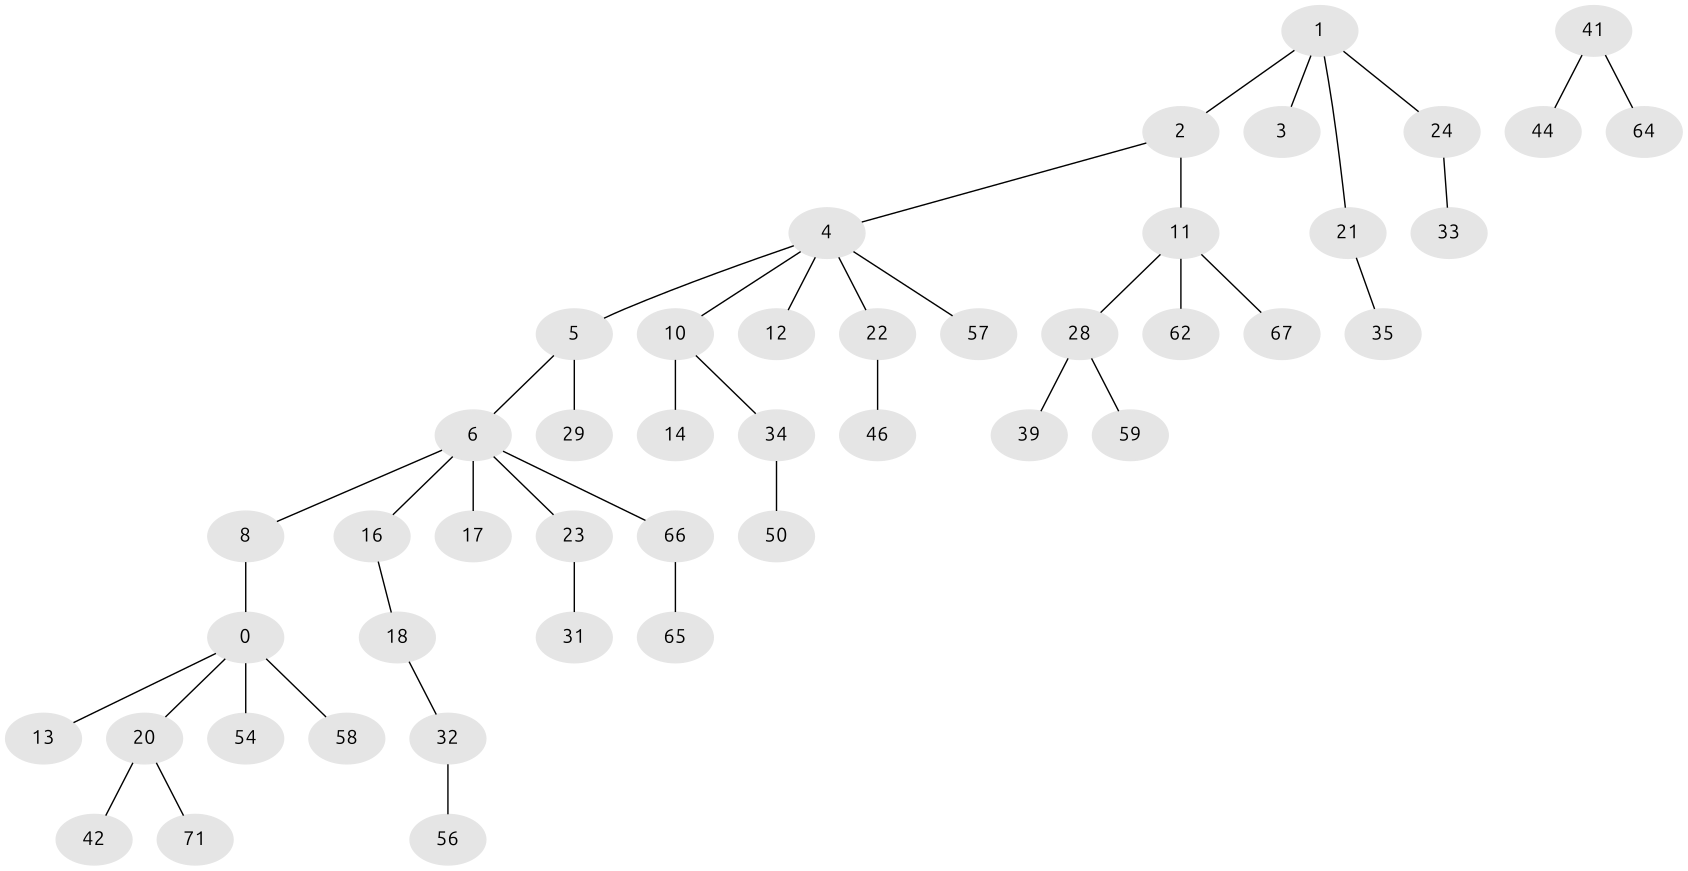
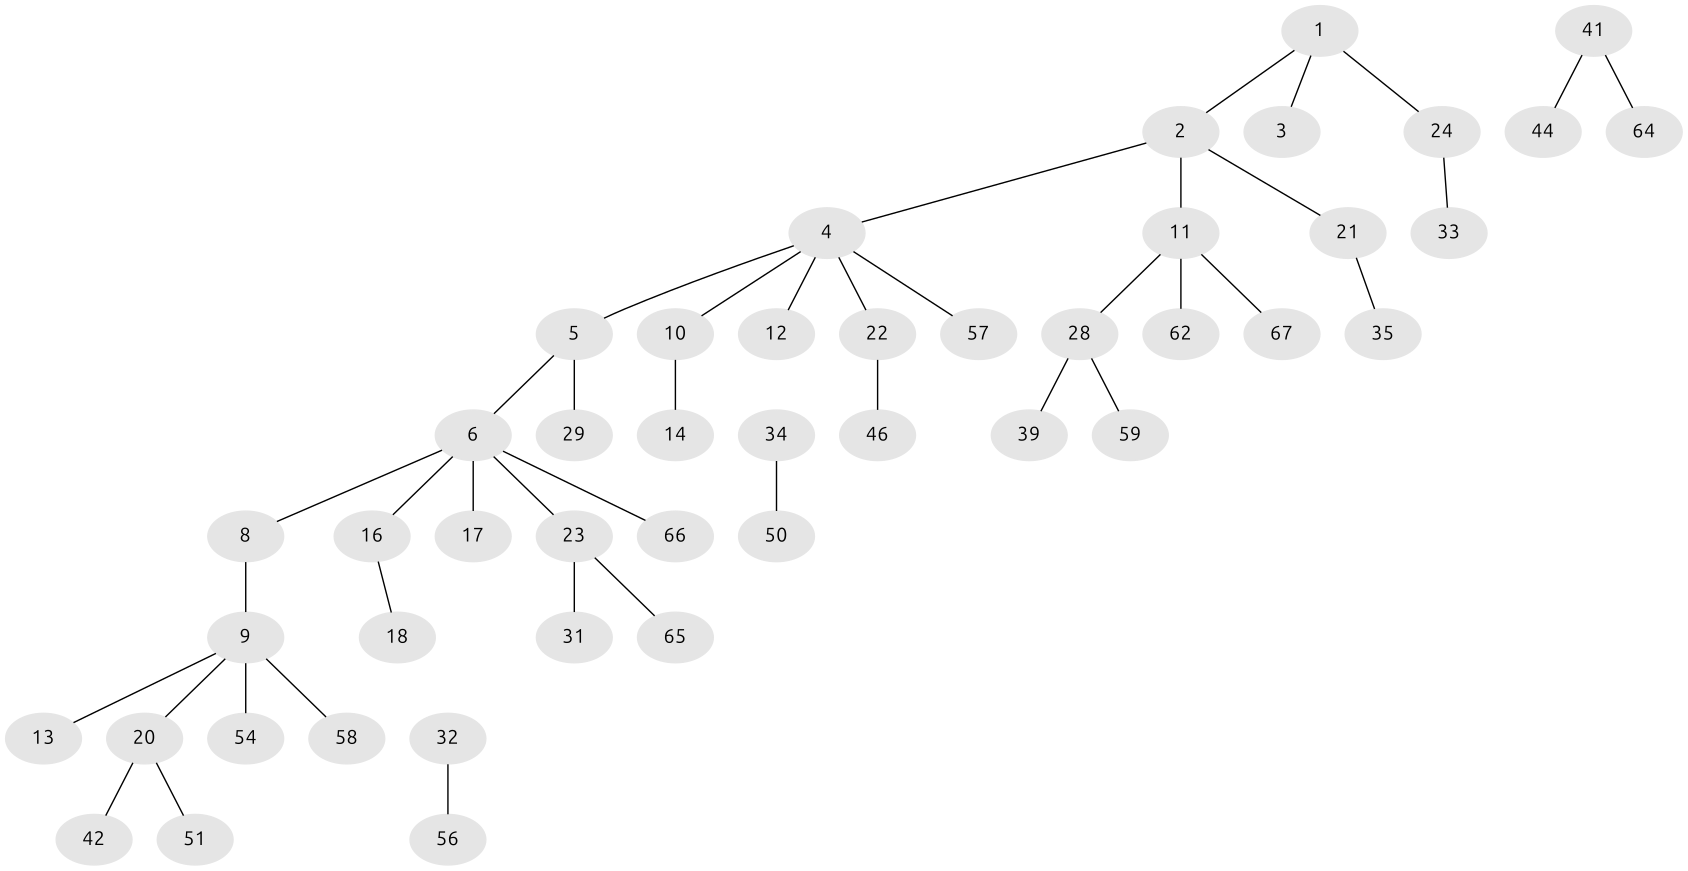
(1336, 132) -> (1264, 183)
(726, 385) -> none
(675, 587) -> (625, 587)
(246, 637) -> (246, 637)
(423, 688) -> none
(195, 840) -> (195, 840)
